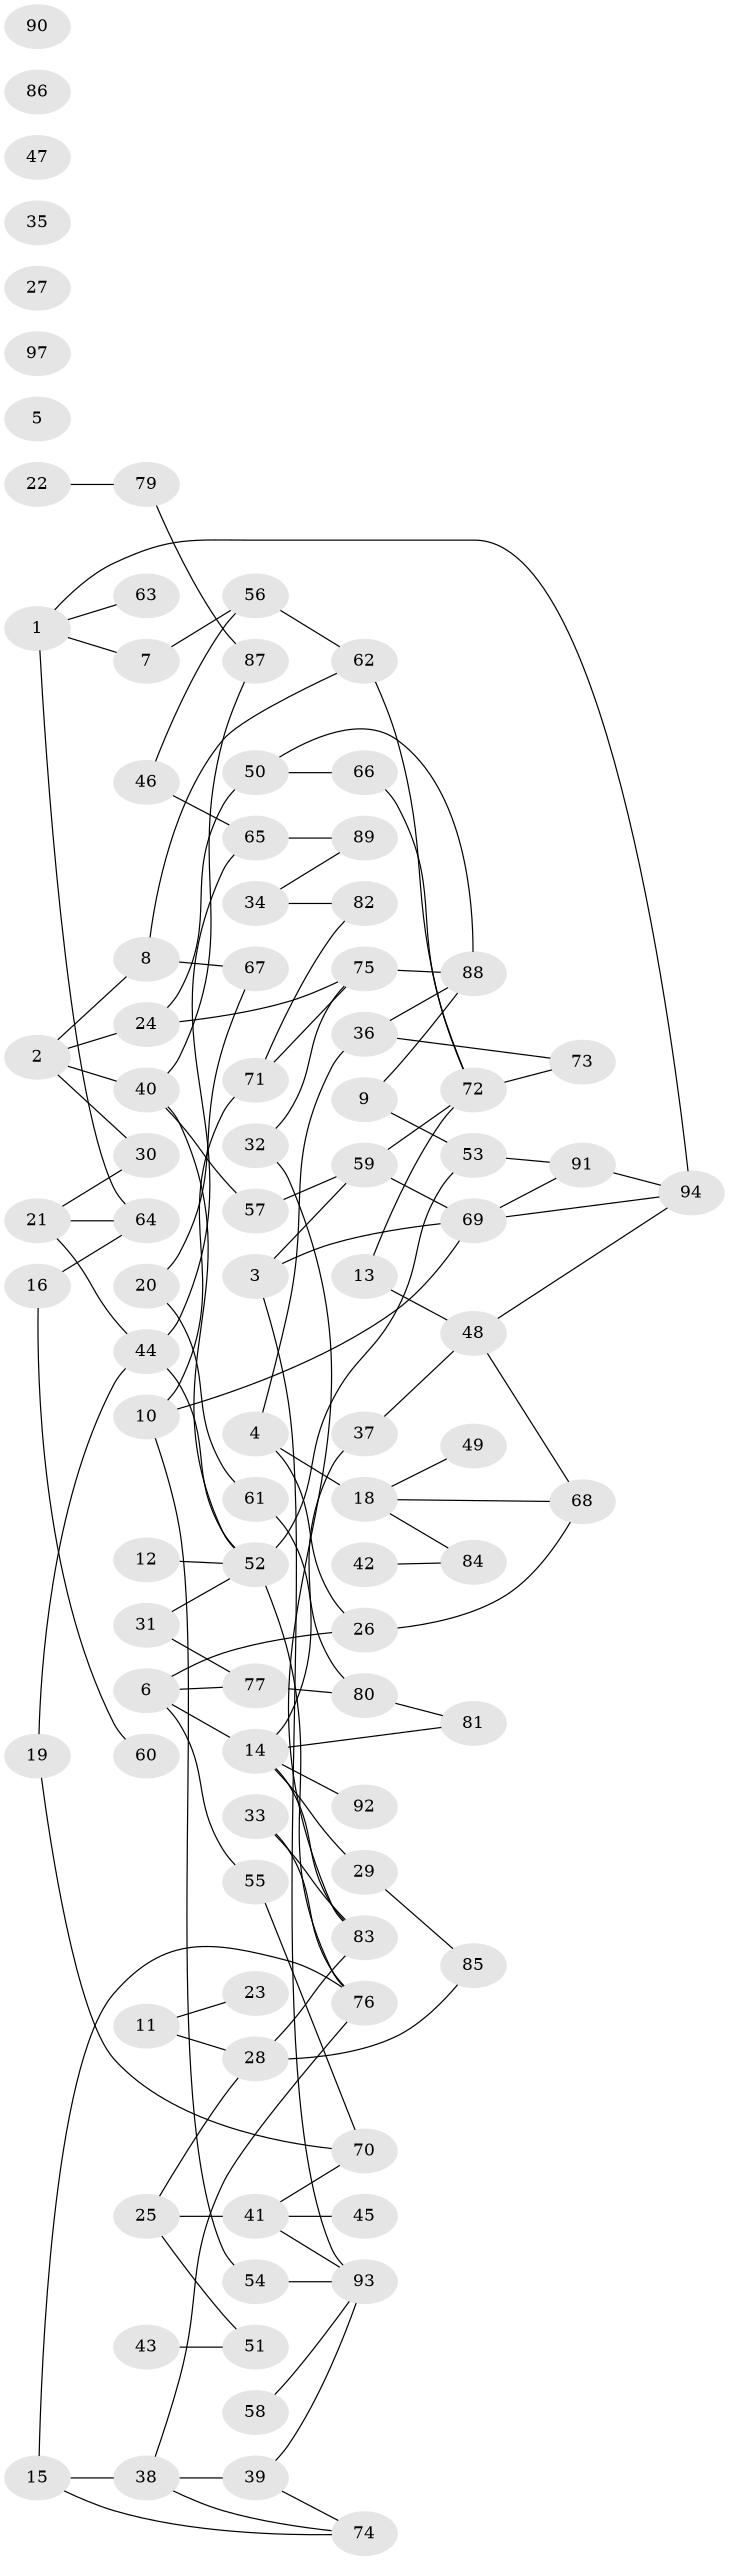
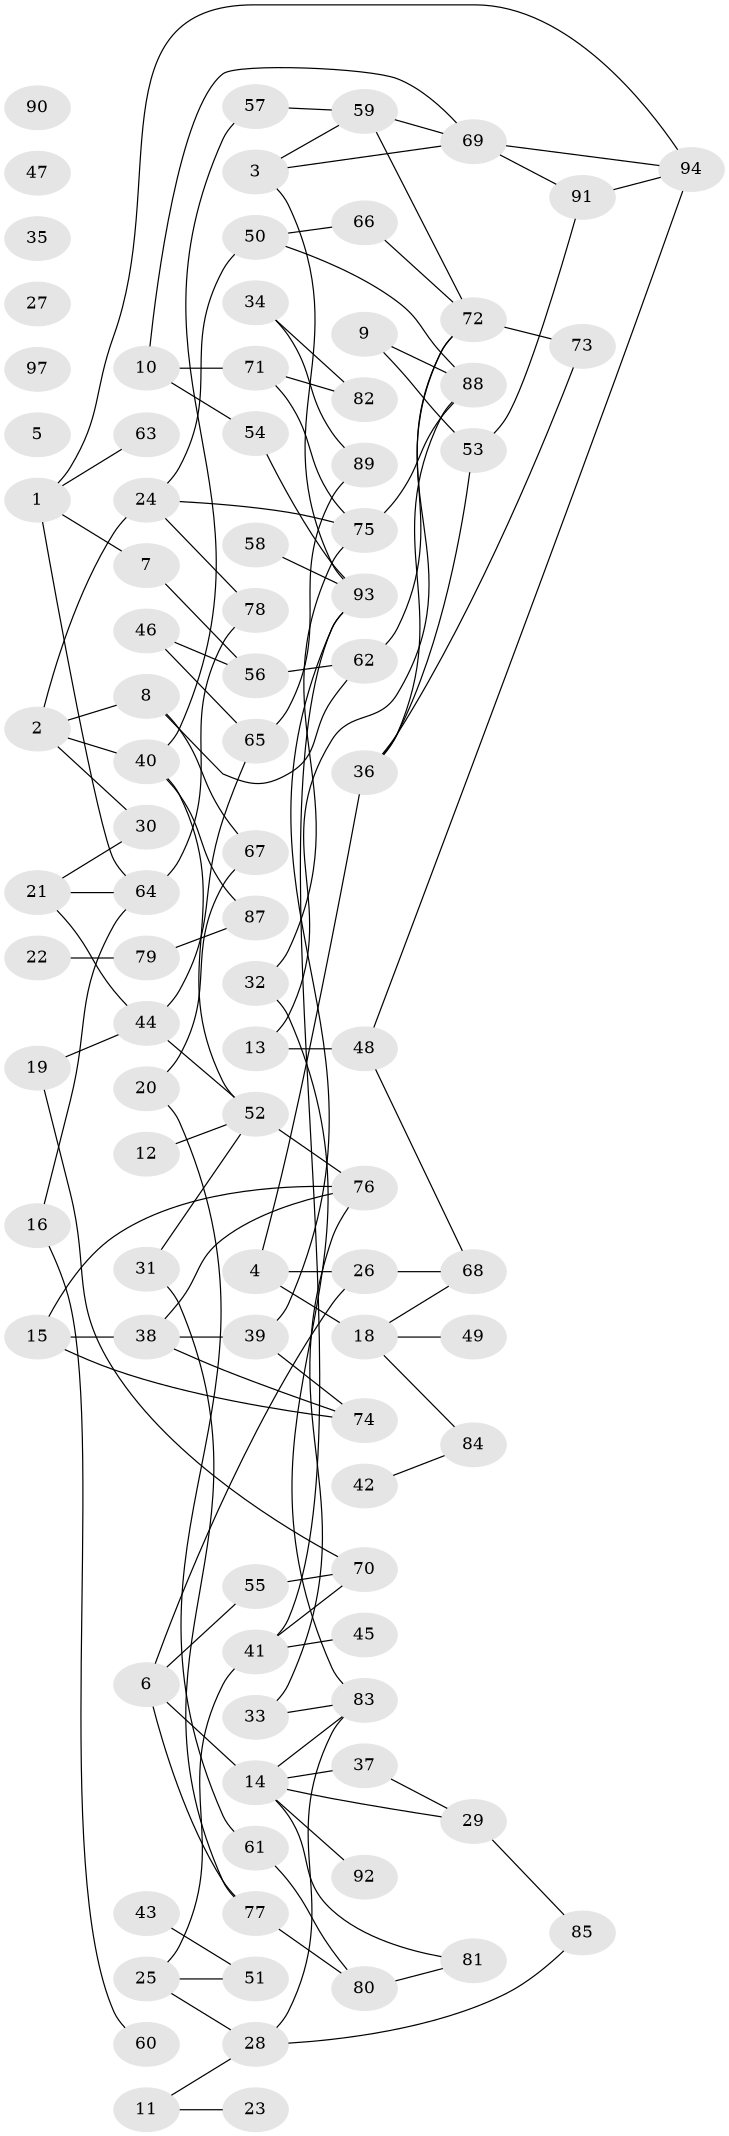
(38, 92) -> none
none -> (256, 610)
(361, 1359) -> (440, 618)
(419, 1384) -> (419, 1794)
